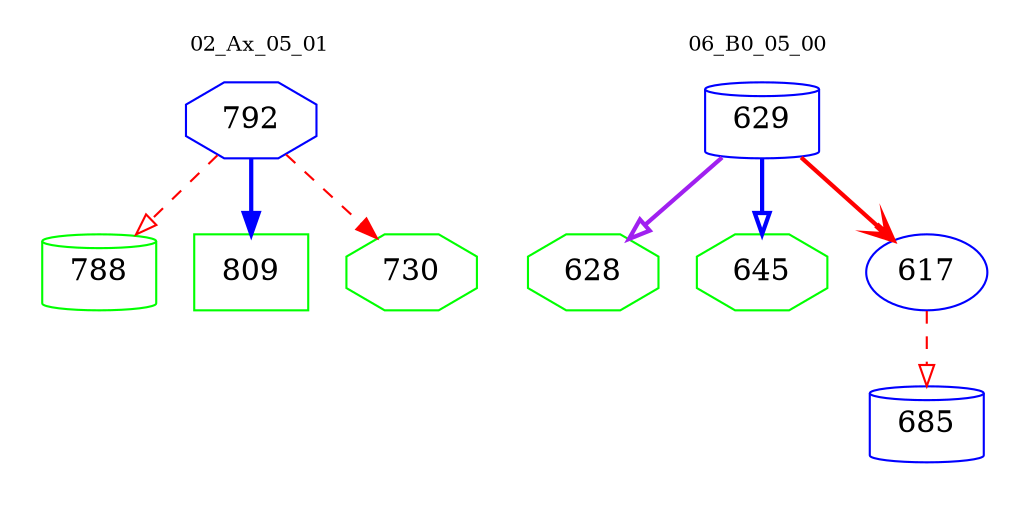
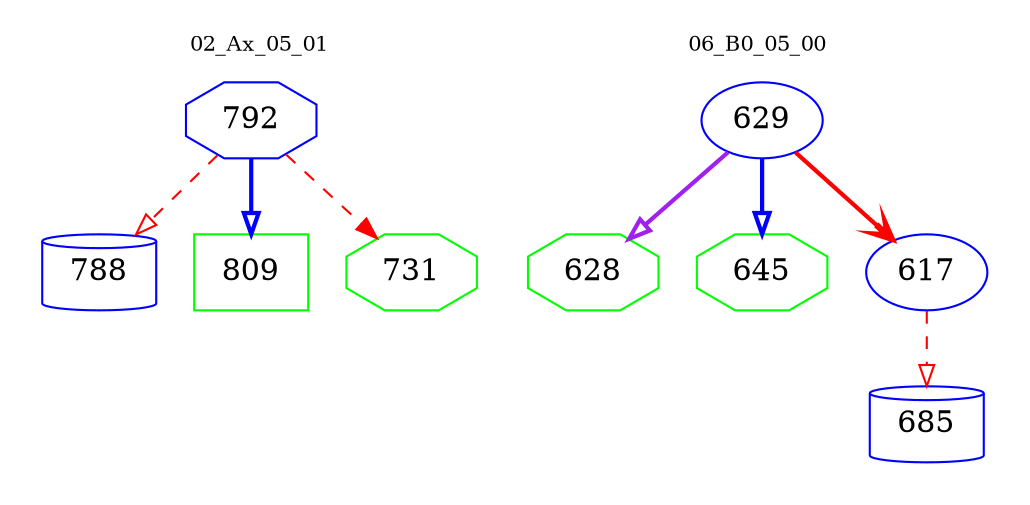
(762, 120) -> (762, 120)
(251, 186) -> (251, 186)
(99, 272) -> (99, 272)
(412, 272) -> (412, 272)
